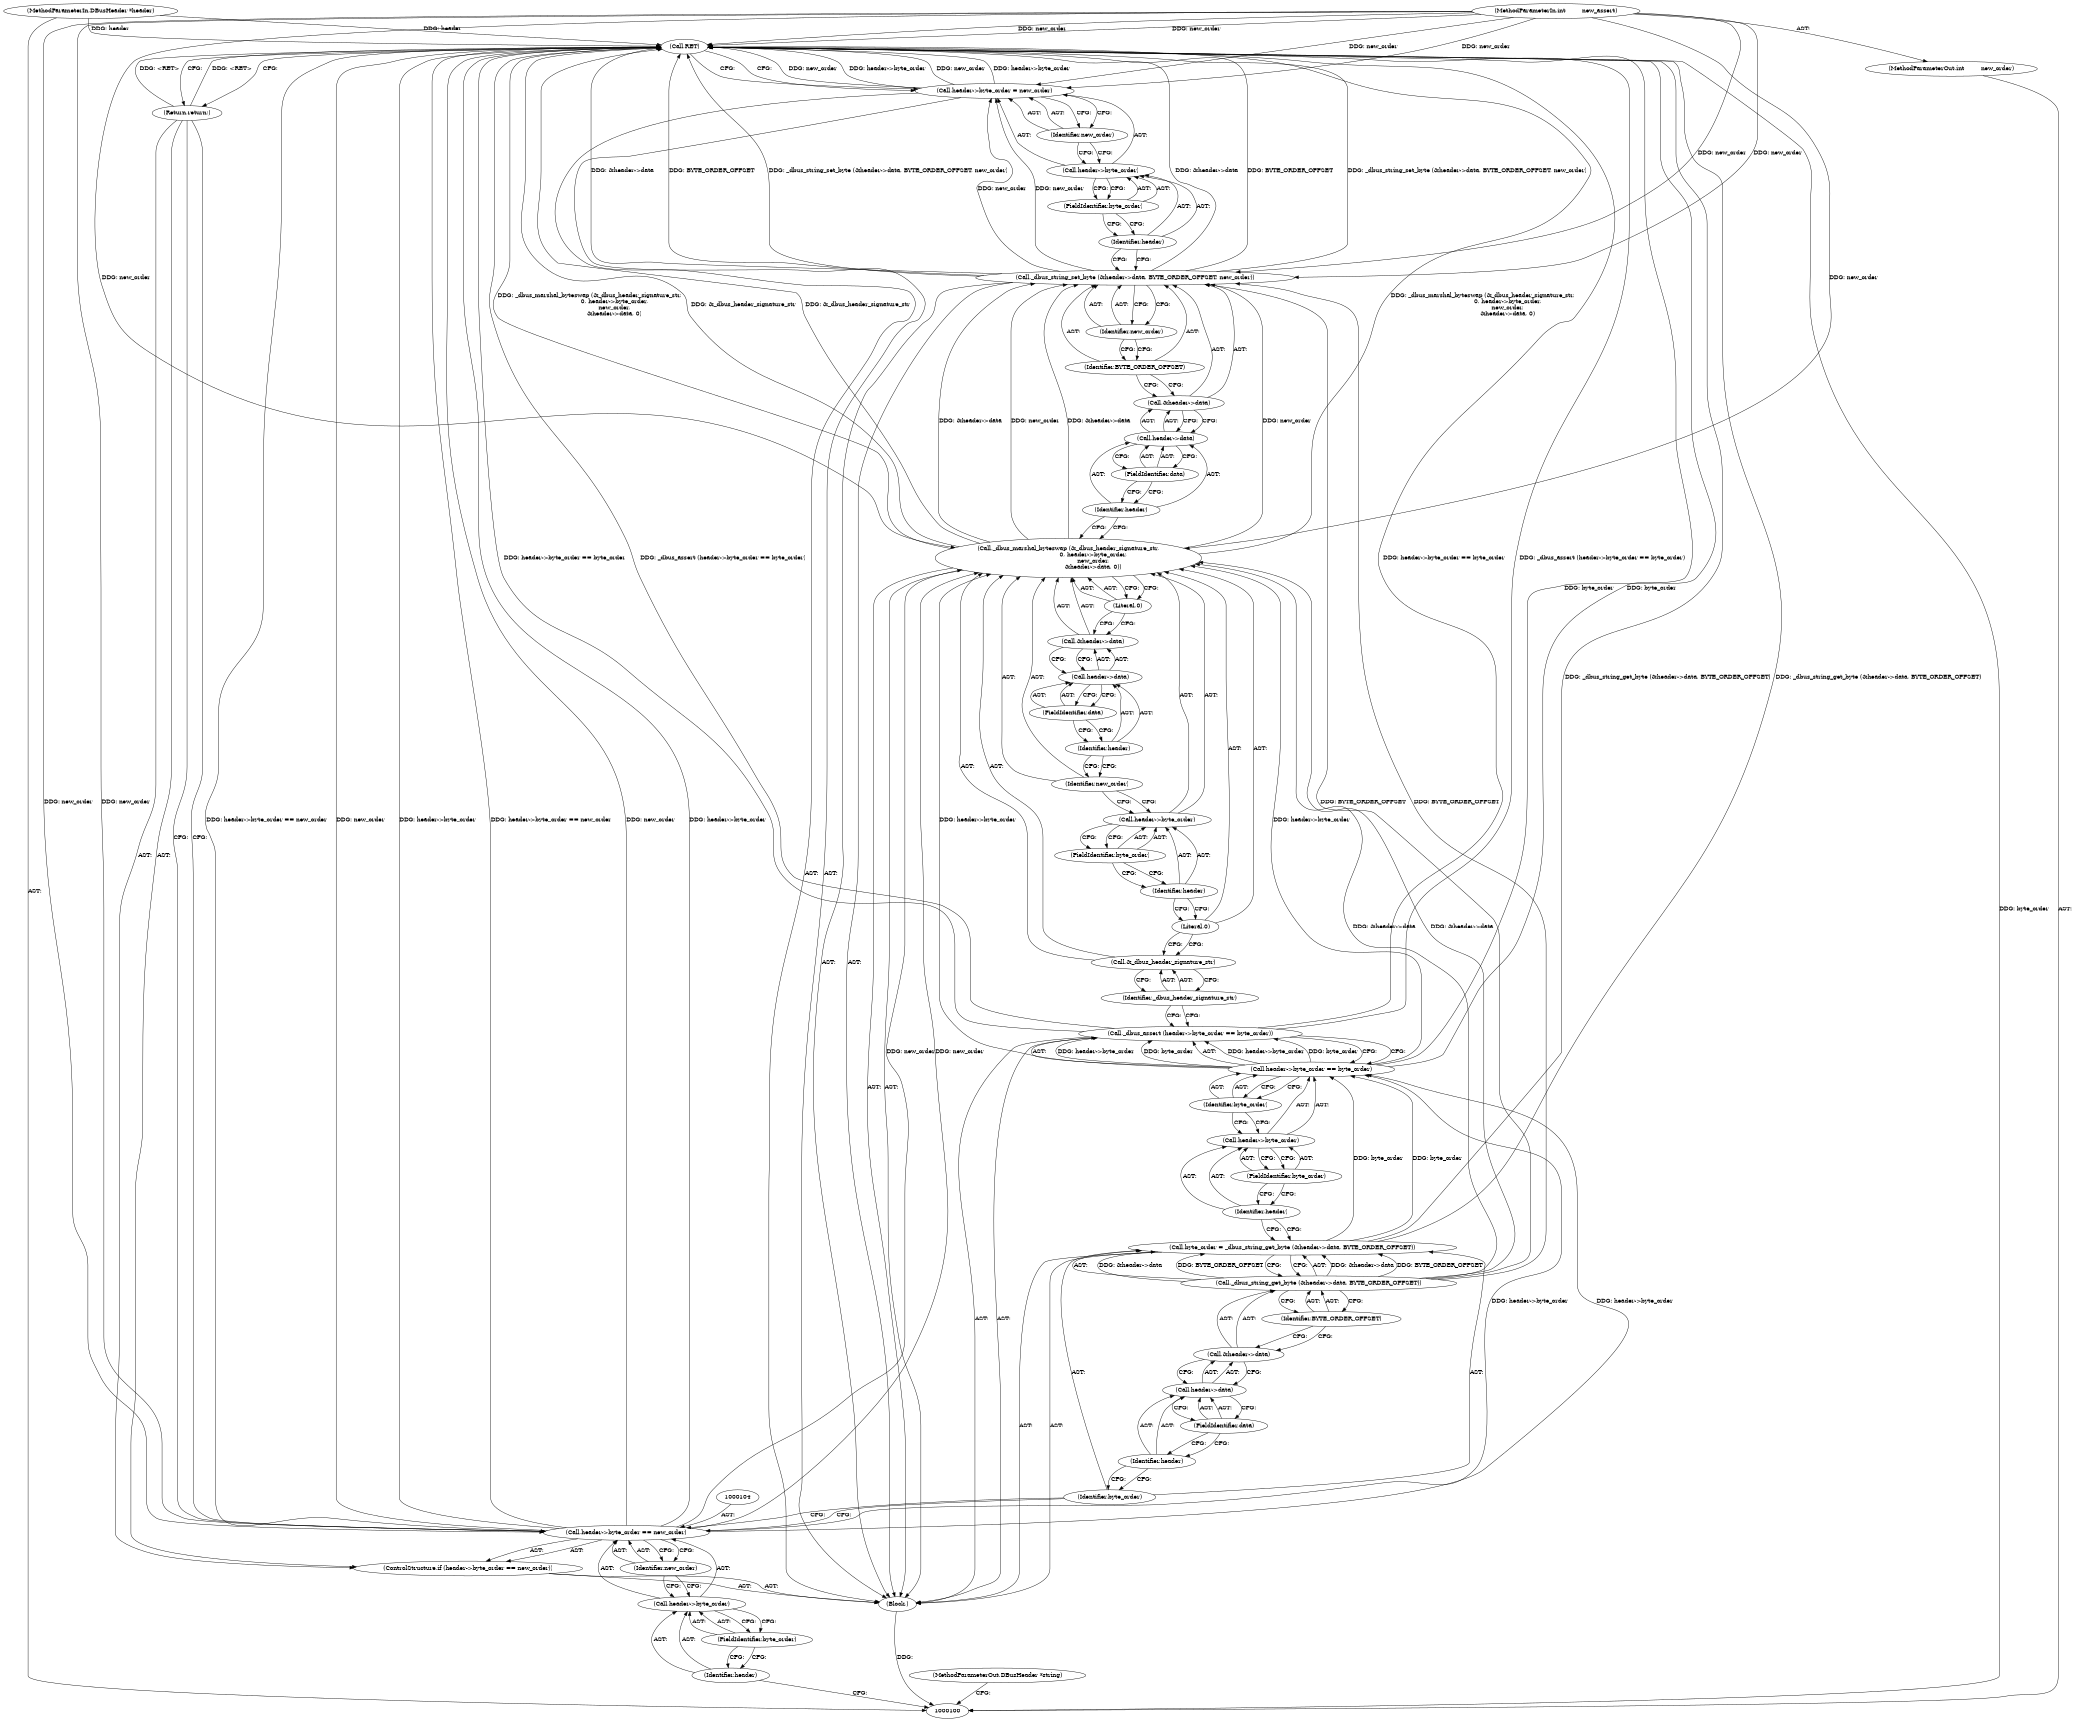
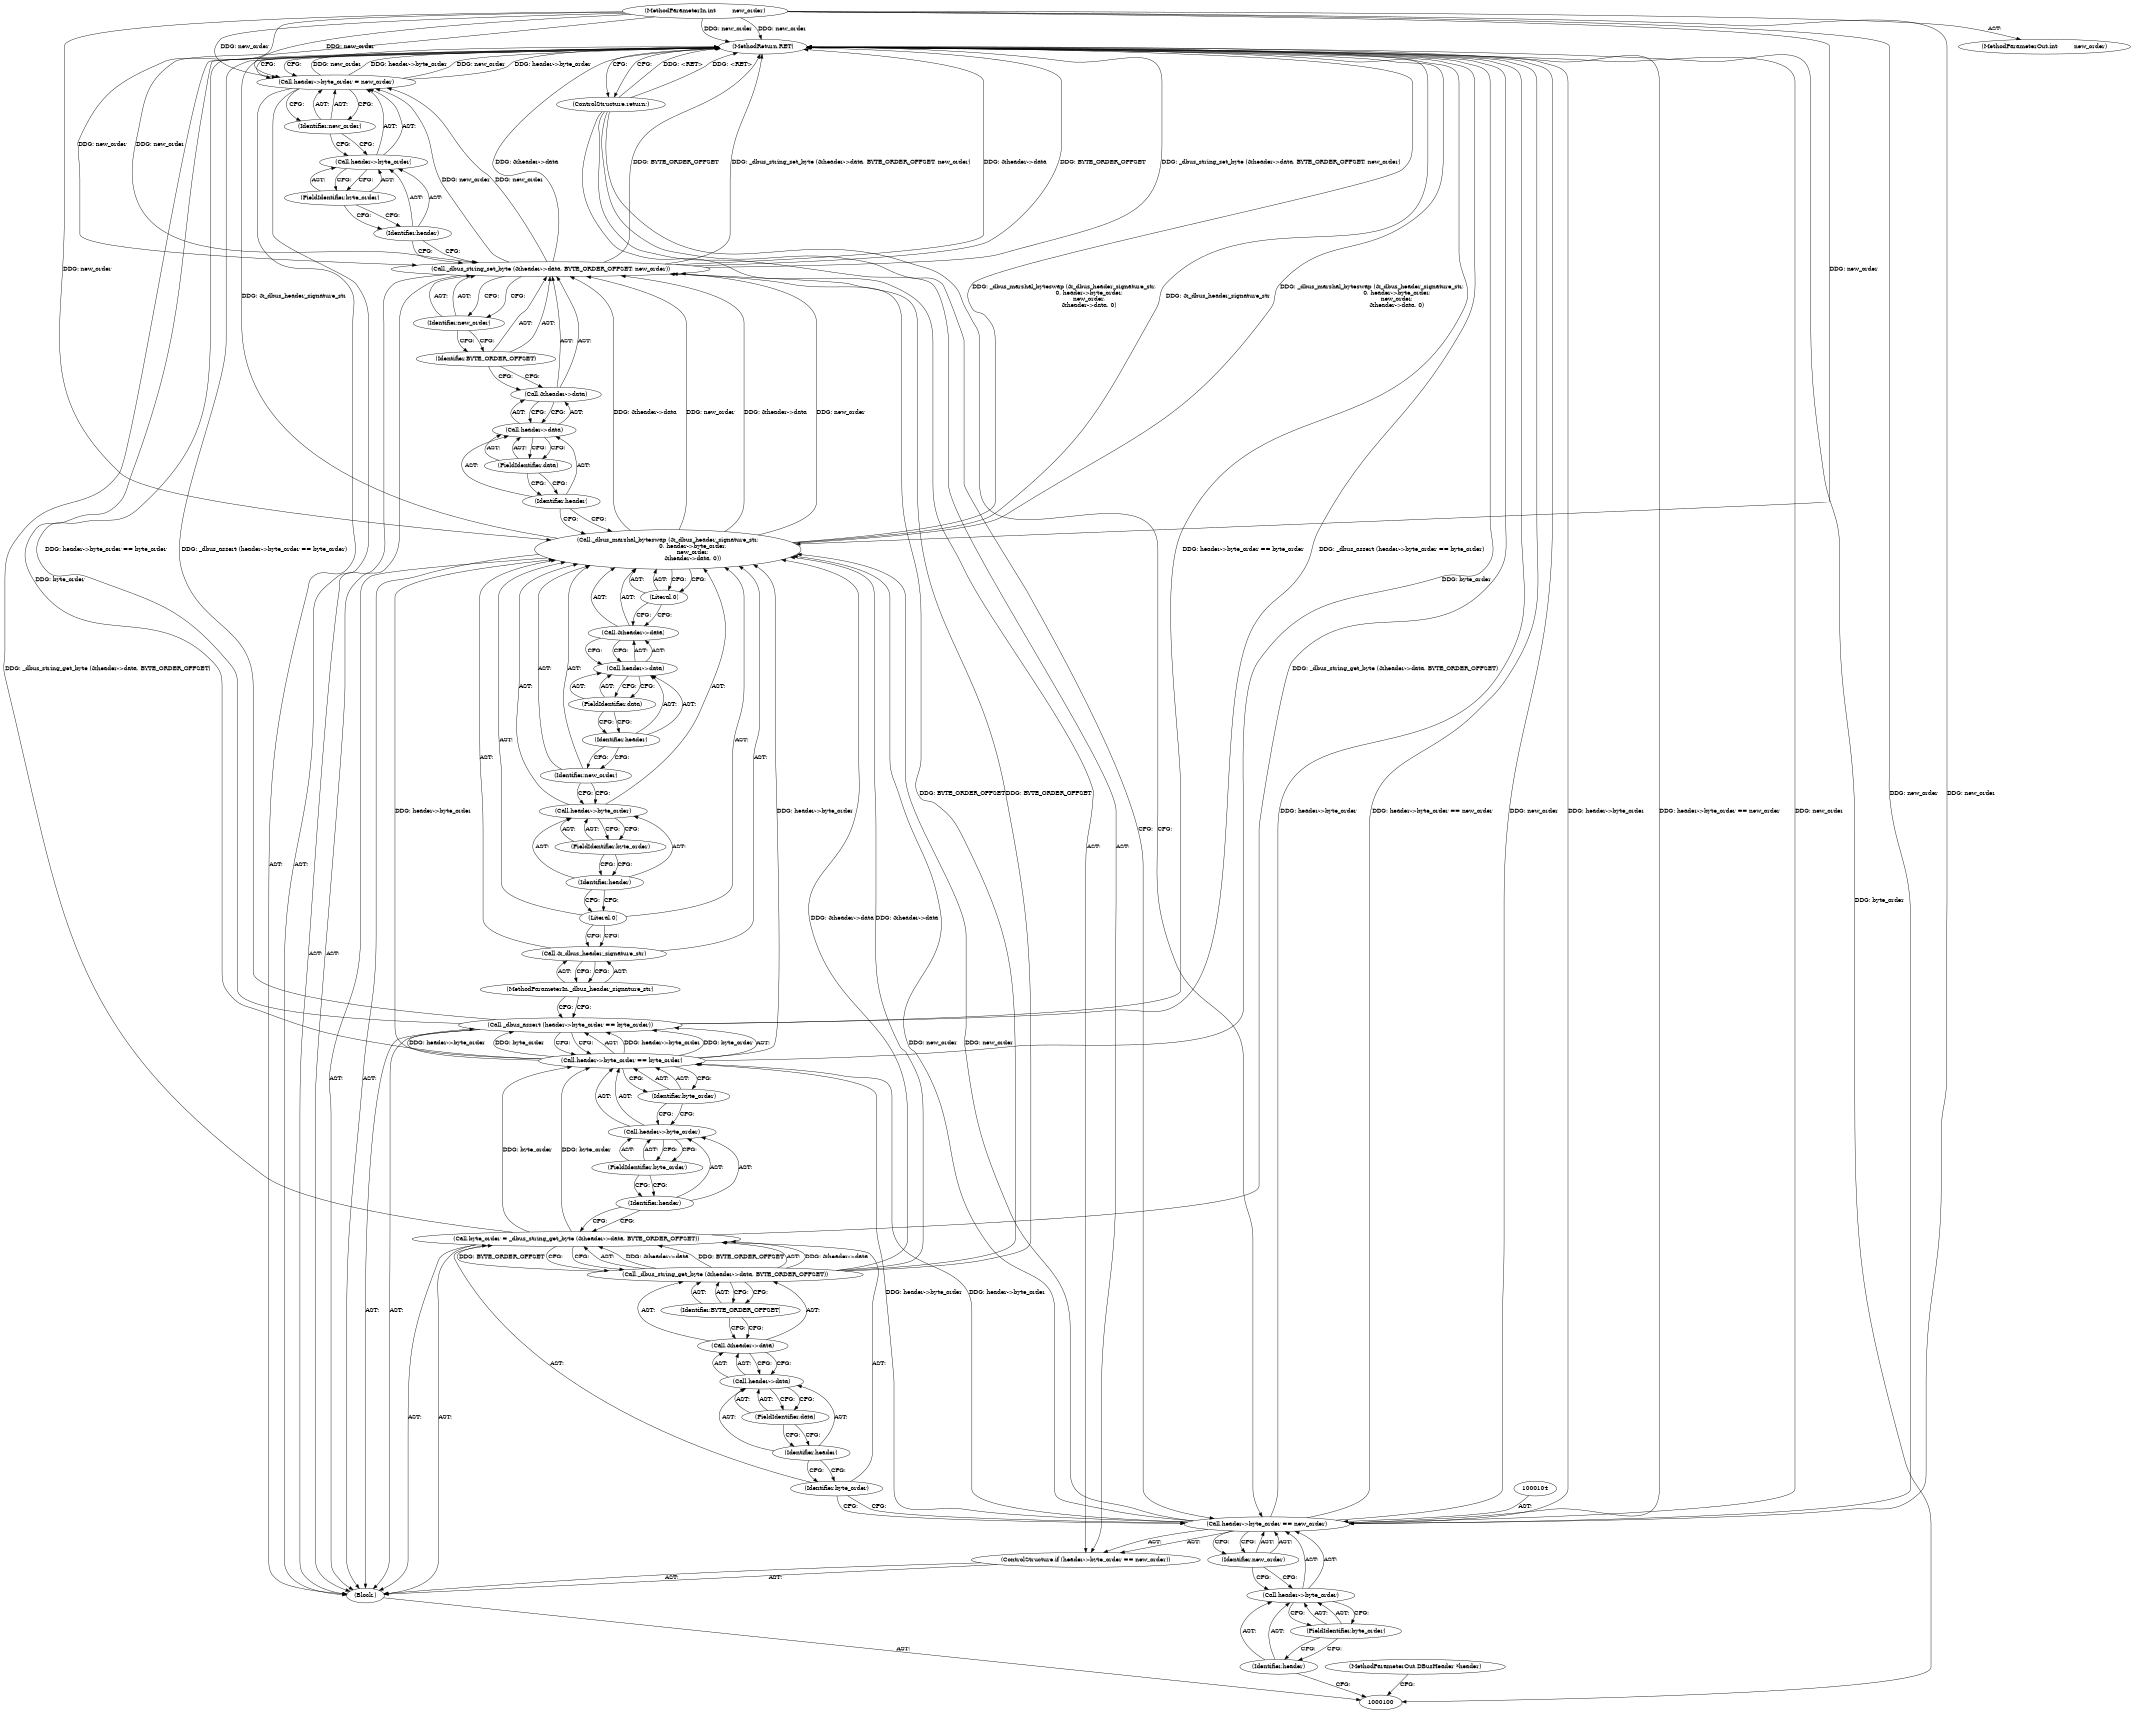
(91, 11) -> none
(1556, 11) -> (705, 11)
(684, 47) -> (763, 47)
(187, 113) -> (611, 104)
(1180, 998) -> (580, 990)
(2058, 1399) -> none
(906, 1658) -> (904, 1649)
(997, 1675) -> (1415, 1667)
